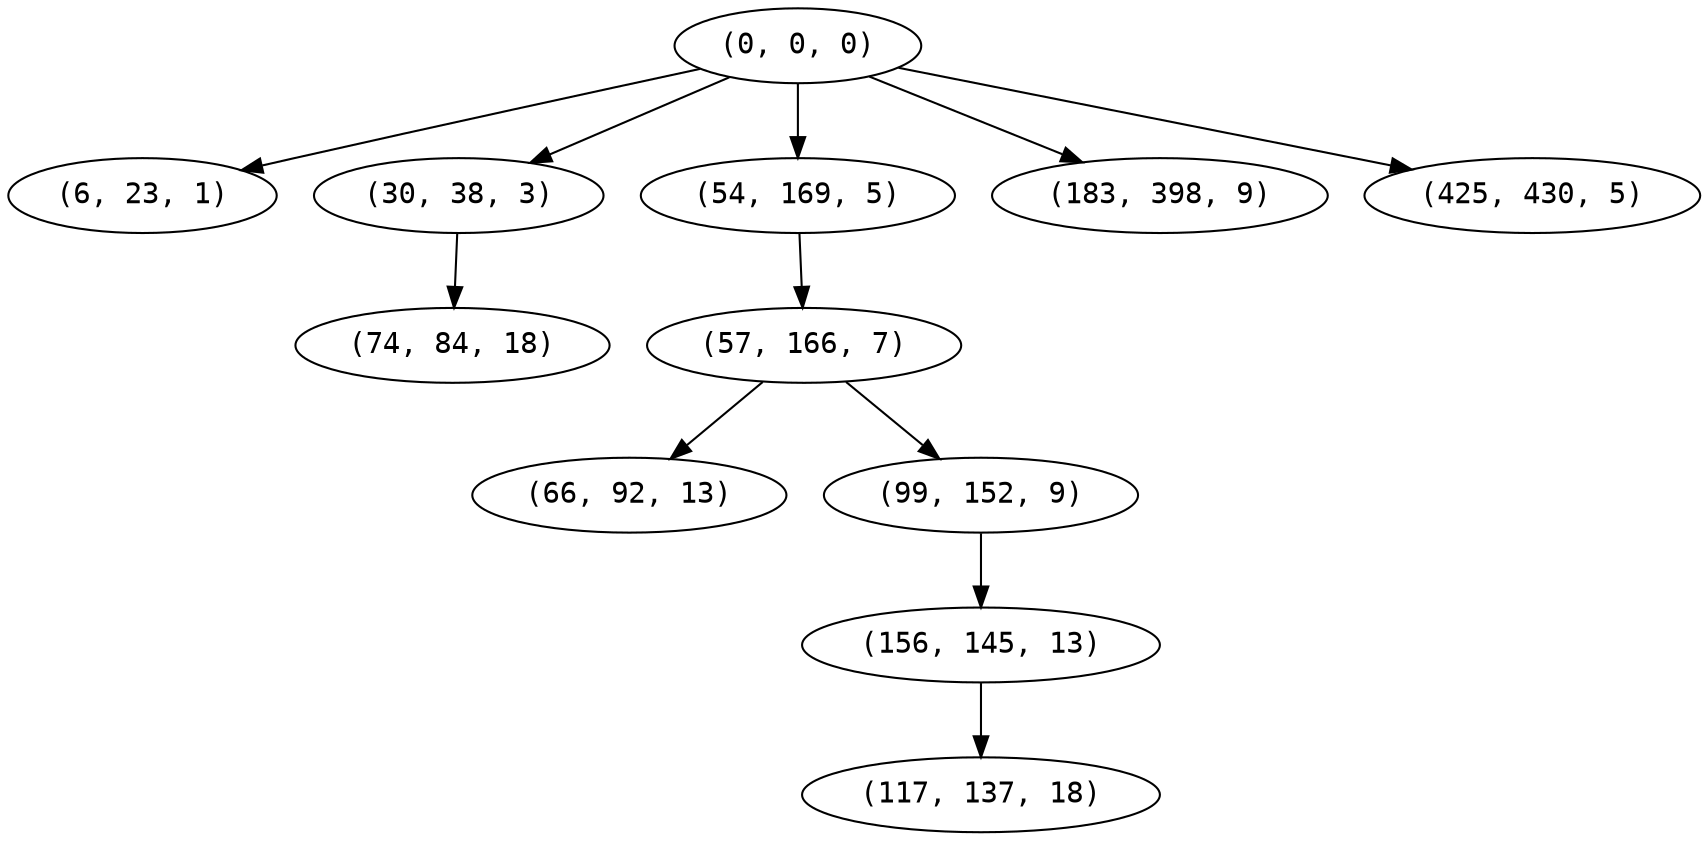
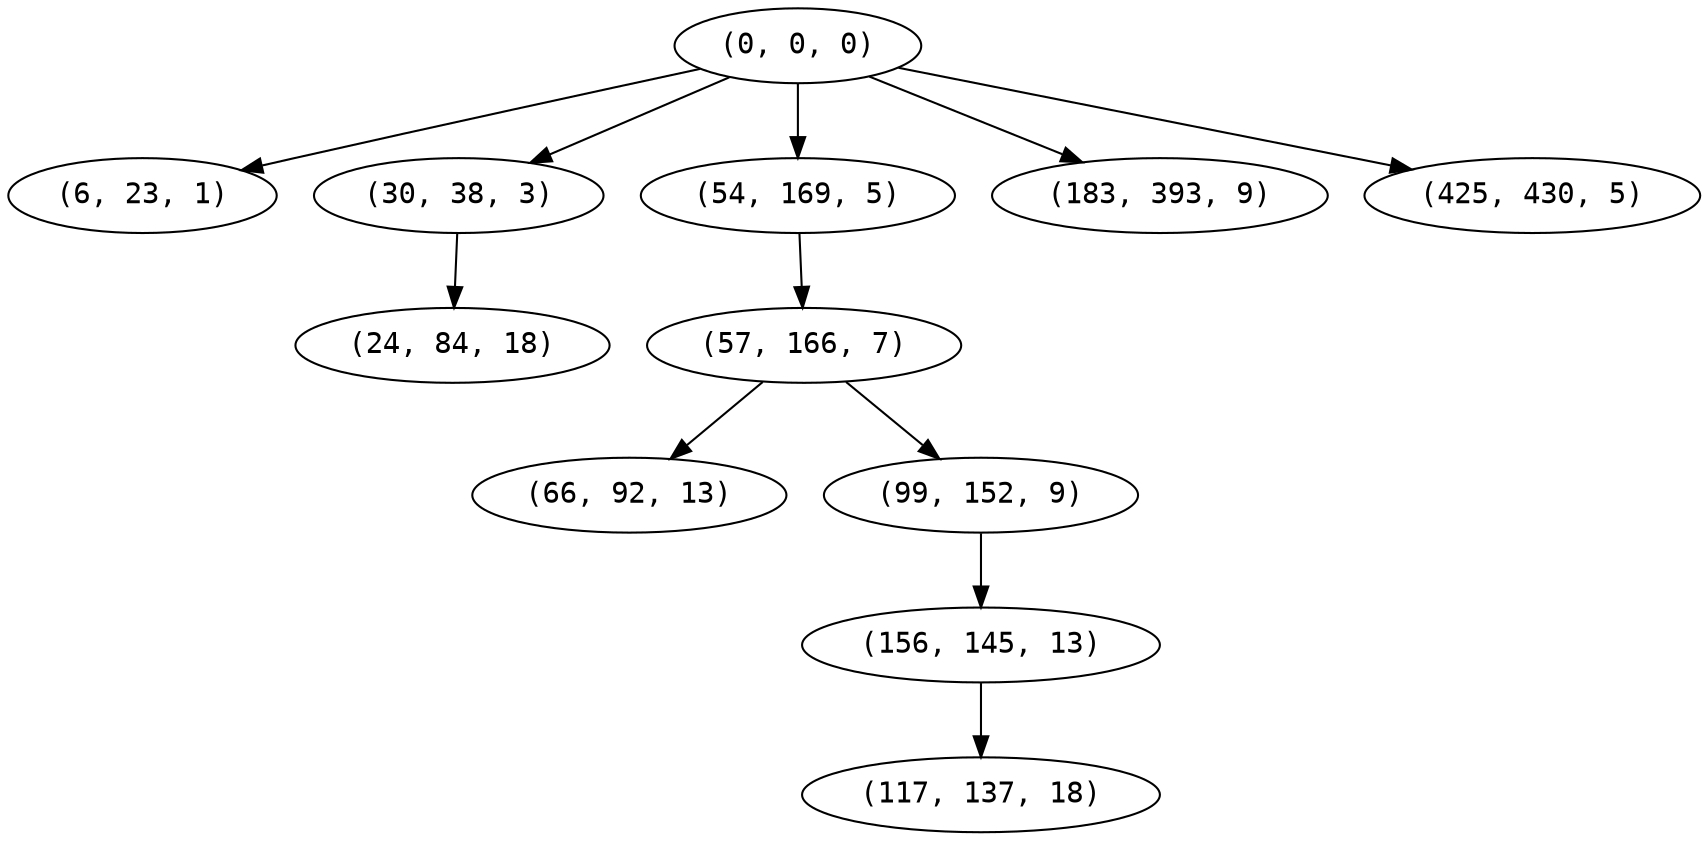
(1160, 196) -> (1160, 196)
(453, 345) -> (453, 345)
